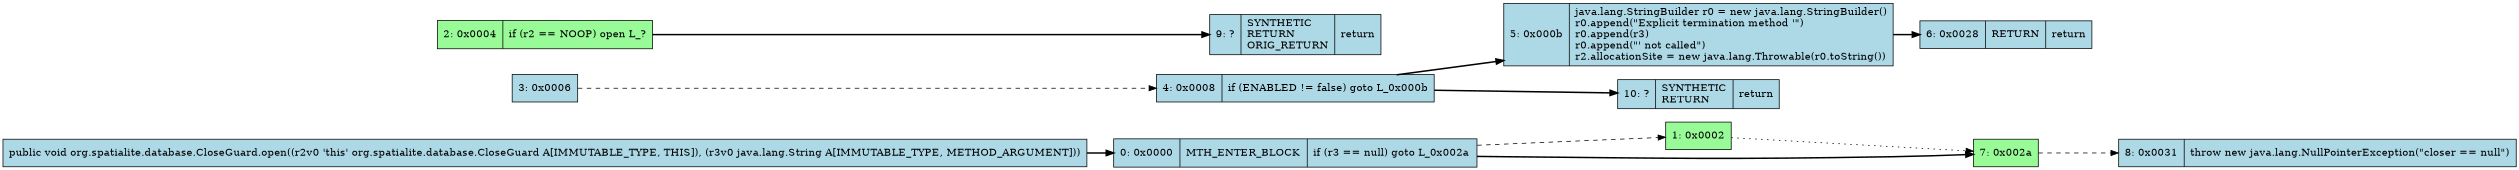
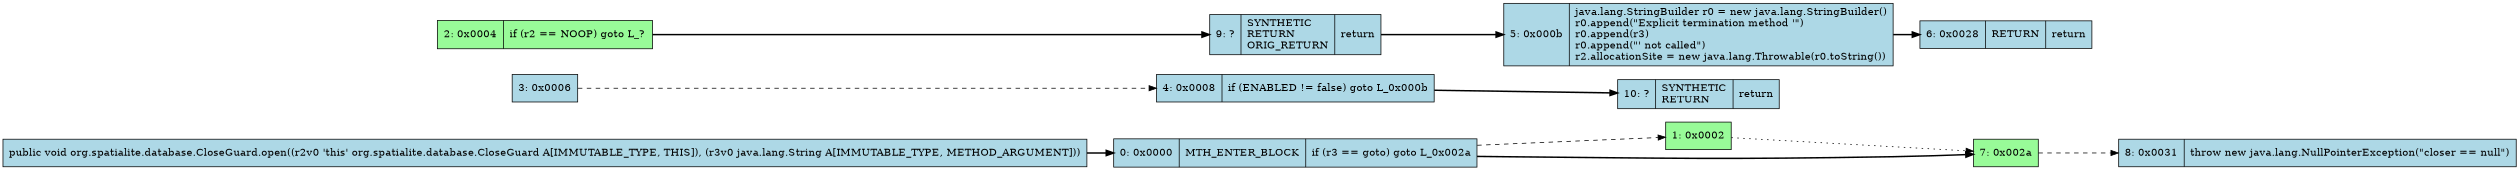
(578, 34) -> (577, 34)
(1446, 68) -> (1439, 35)
(1391, 153) -> (1391, 153)
